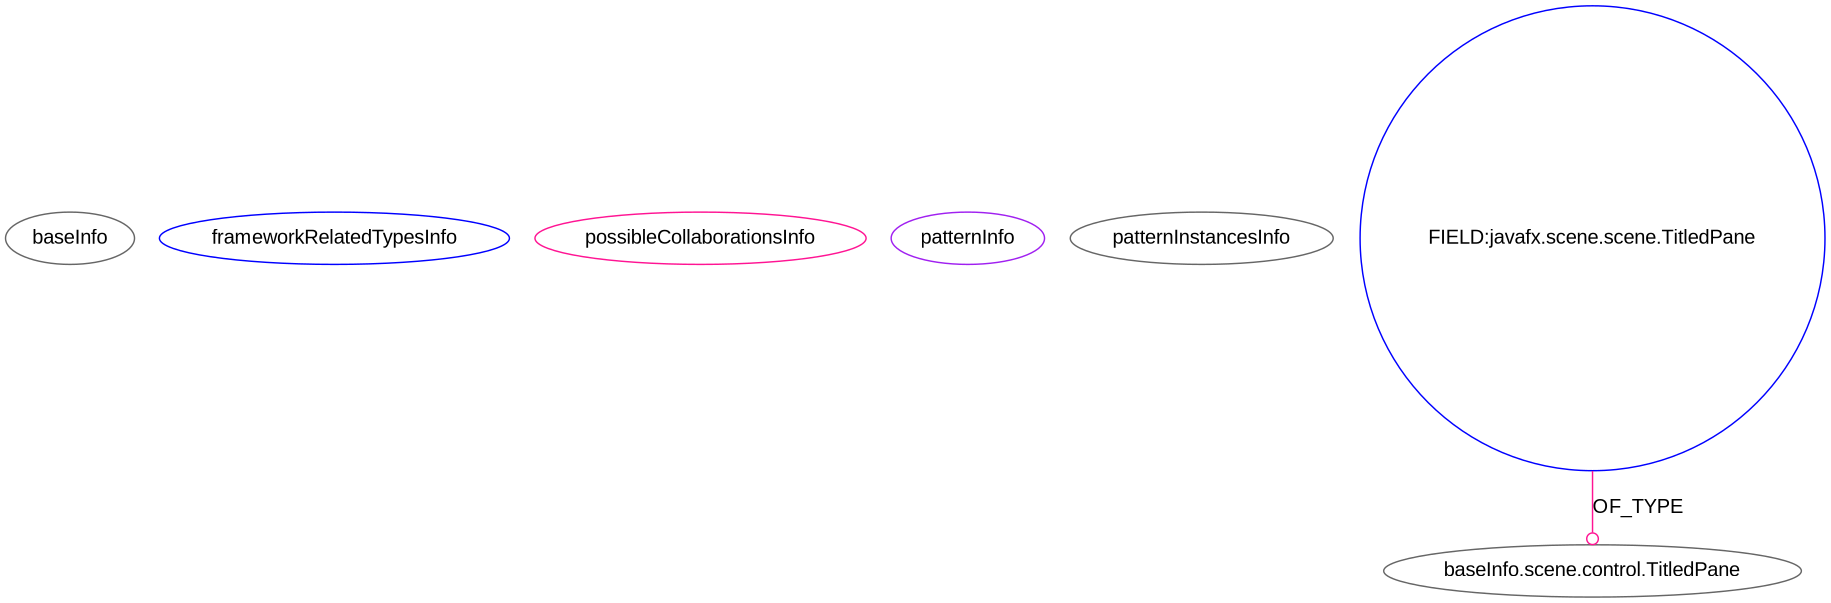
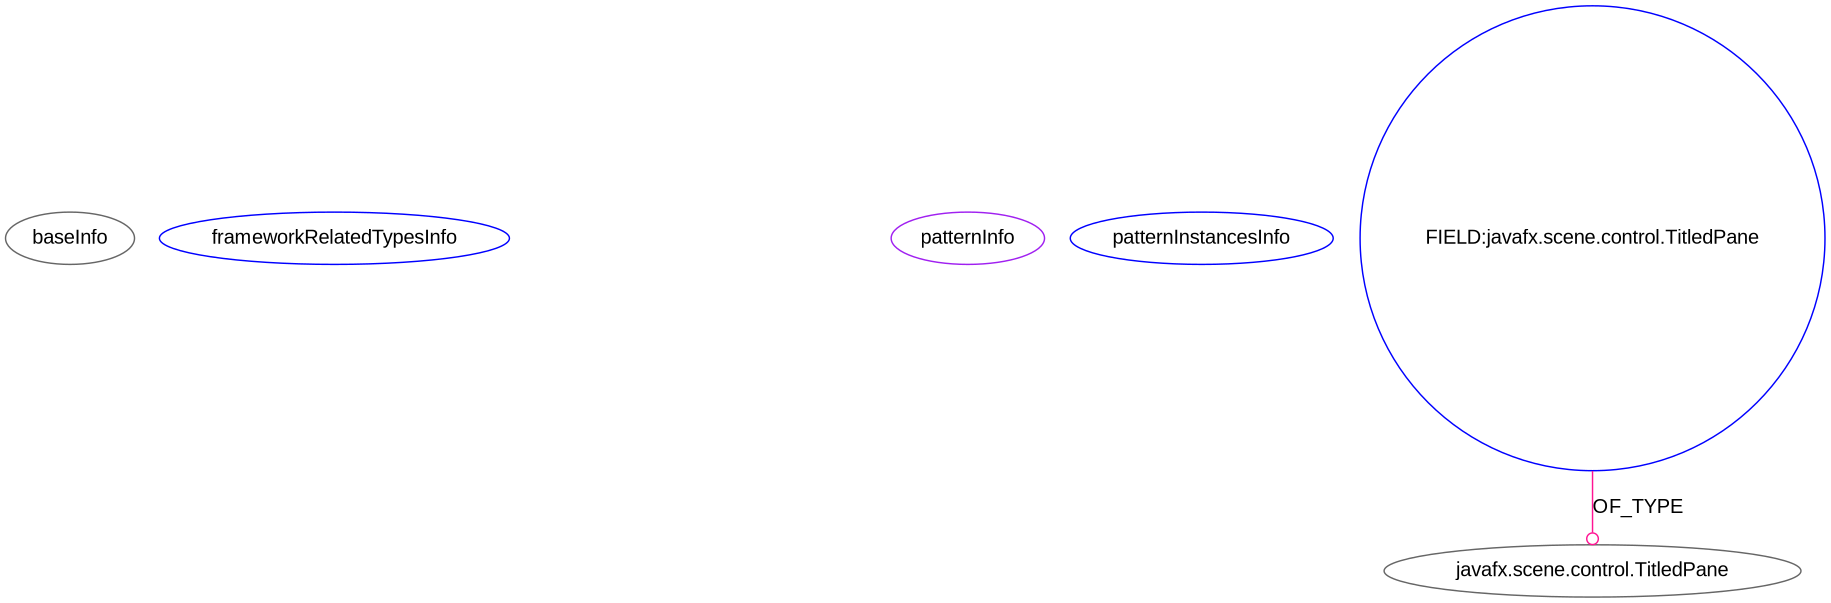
(701, 238) -> none
(1202, 238) -> (1202, 238)
(1593, 238) -> (1593, 238)
(1593, 571) -> (1593, 571)
